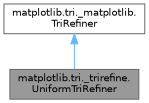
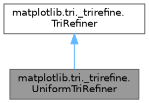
(74, 19) -> (74, 19)
